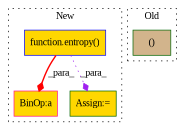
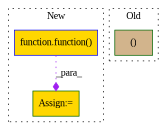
(65, 43) -> (56, 43)
(36, 104) -> none
